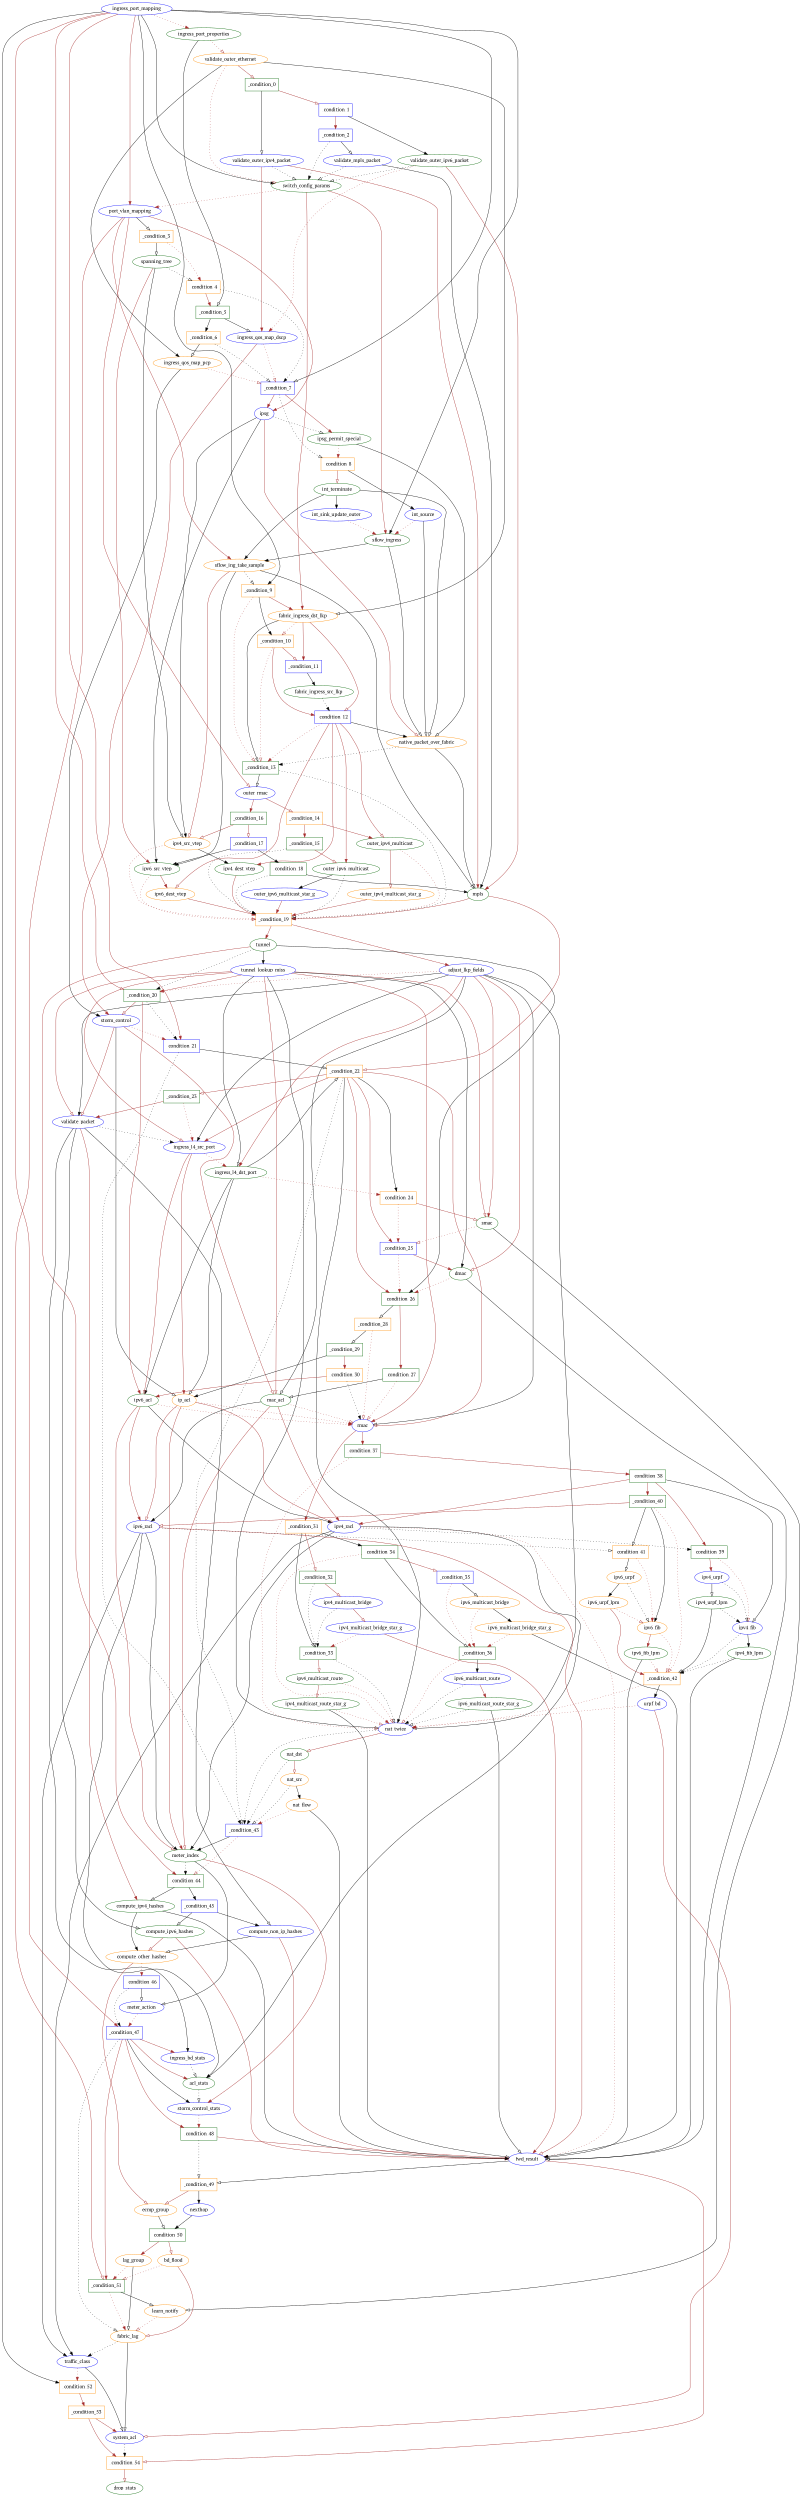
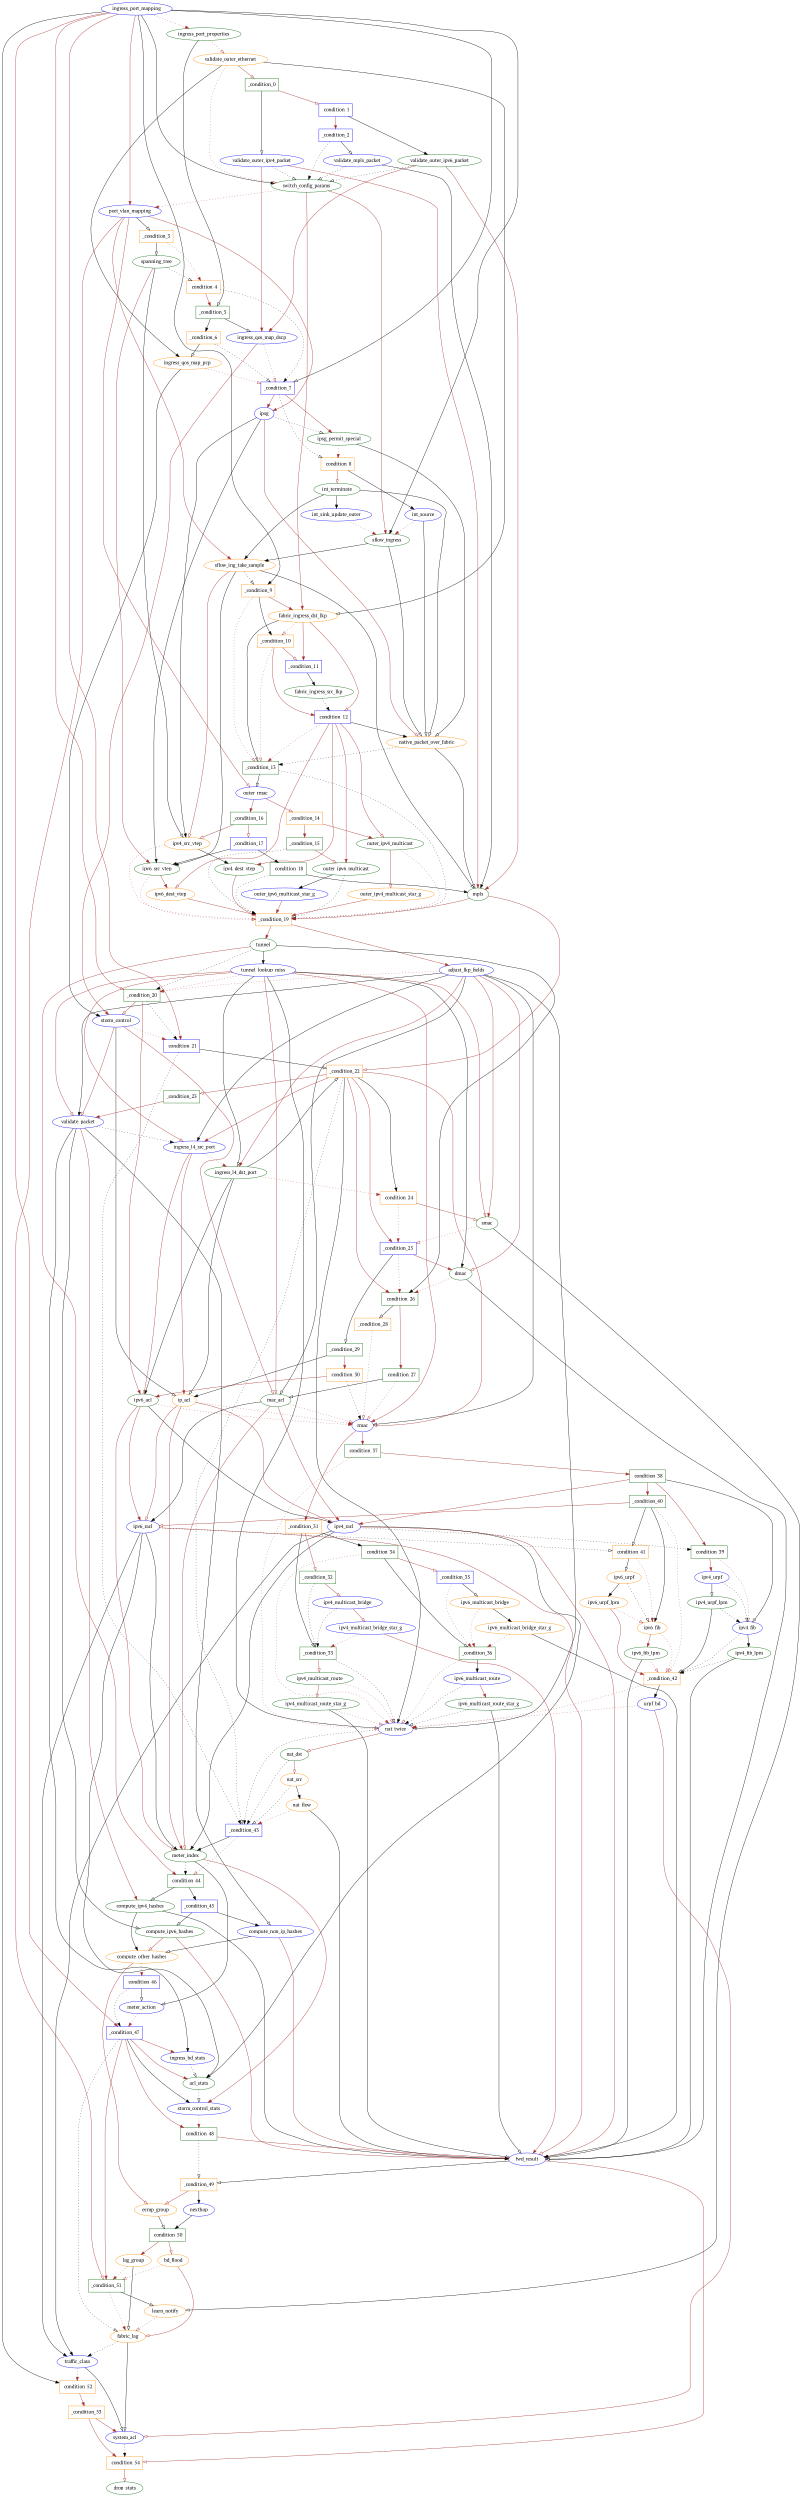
(310, 220) -> (310, 220)
(203, 983) -> (203, 983)
(188, 1120) -> none
(360, 1336) -> (364, 1295)
(614, 1773) -> (614, 1773)
